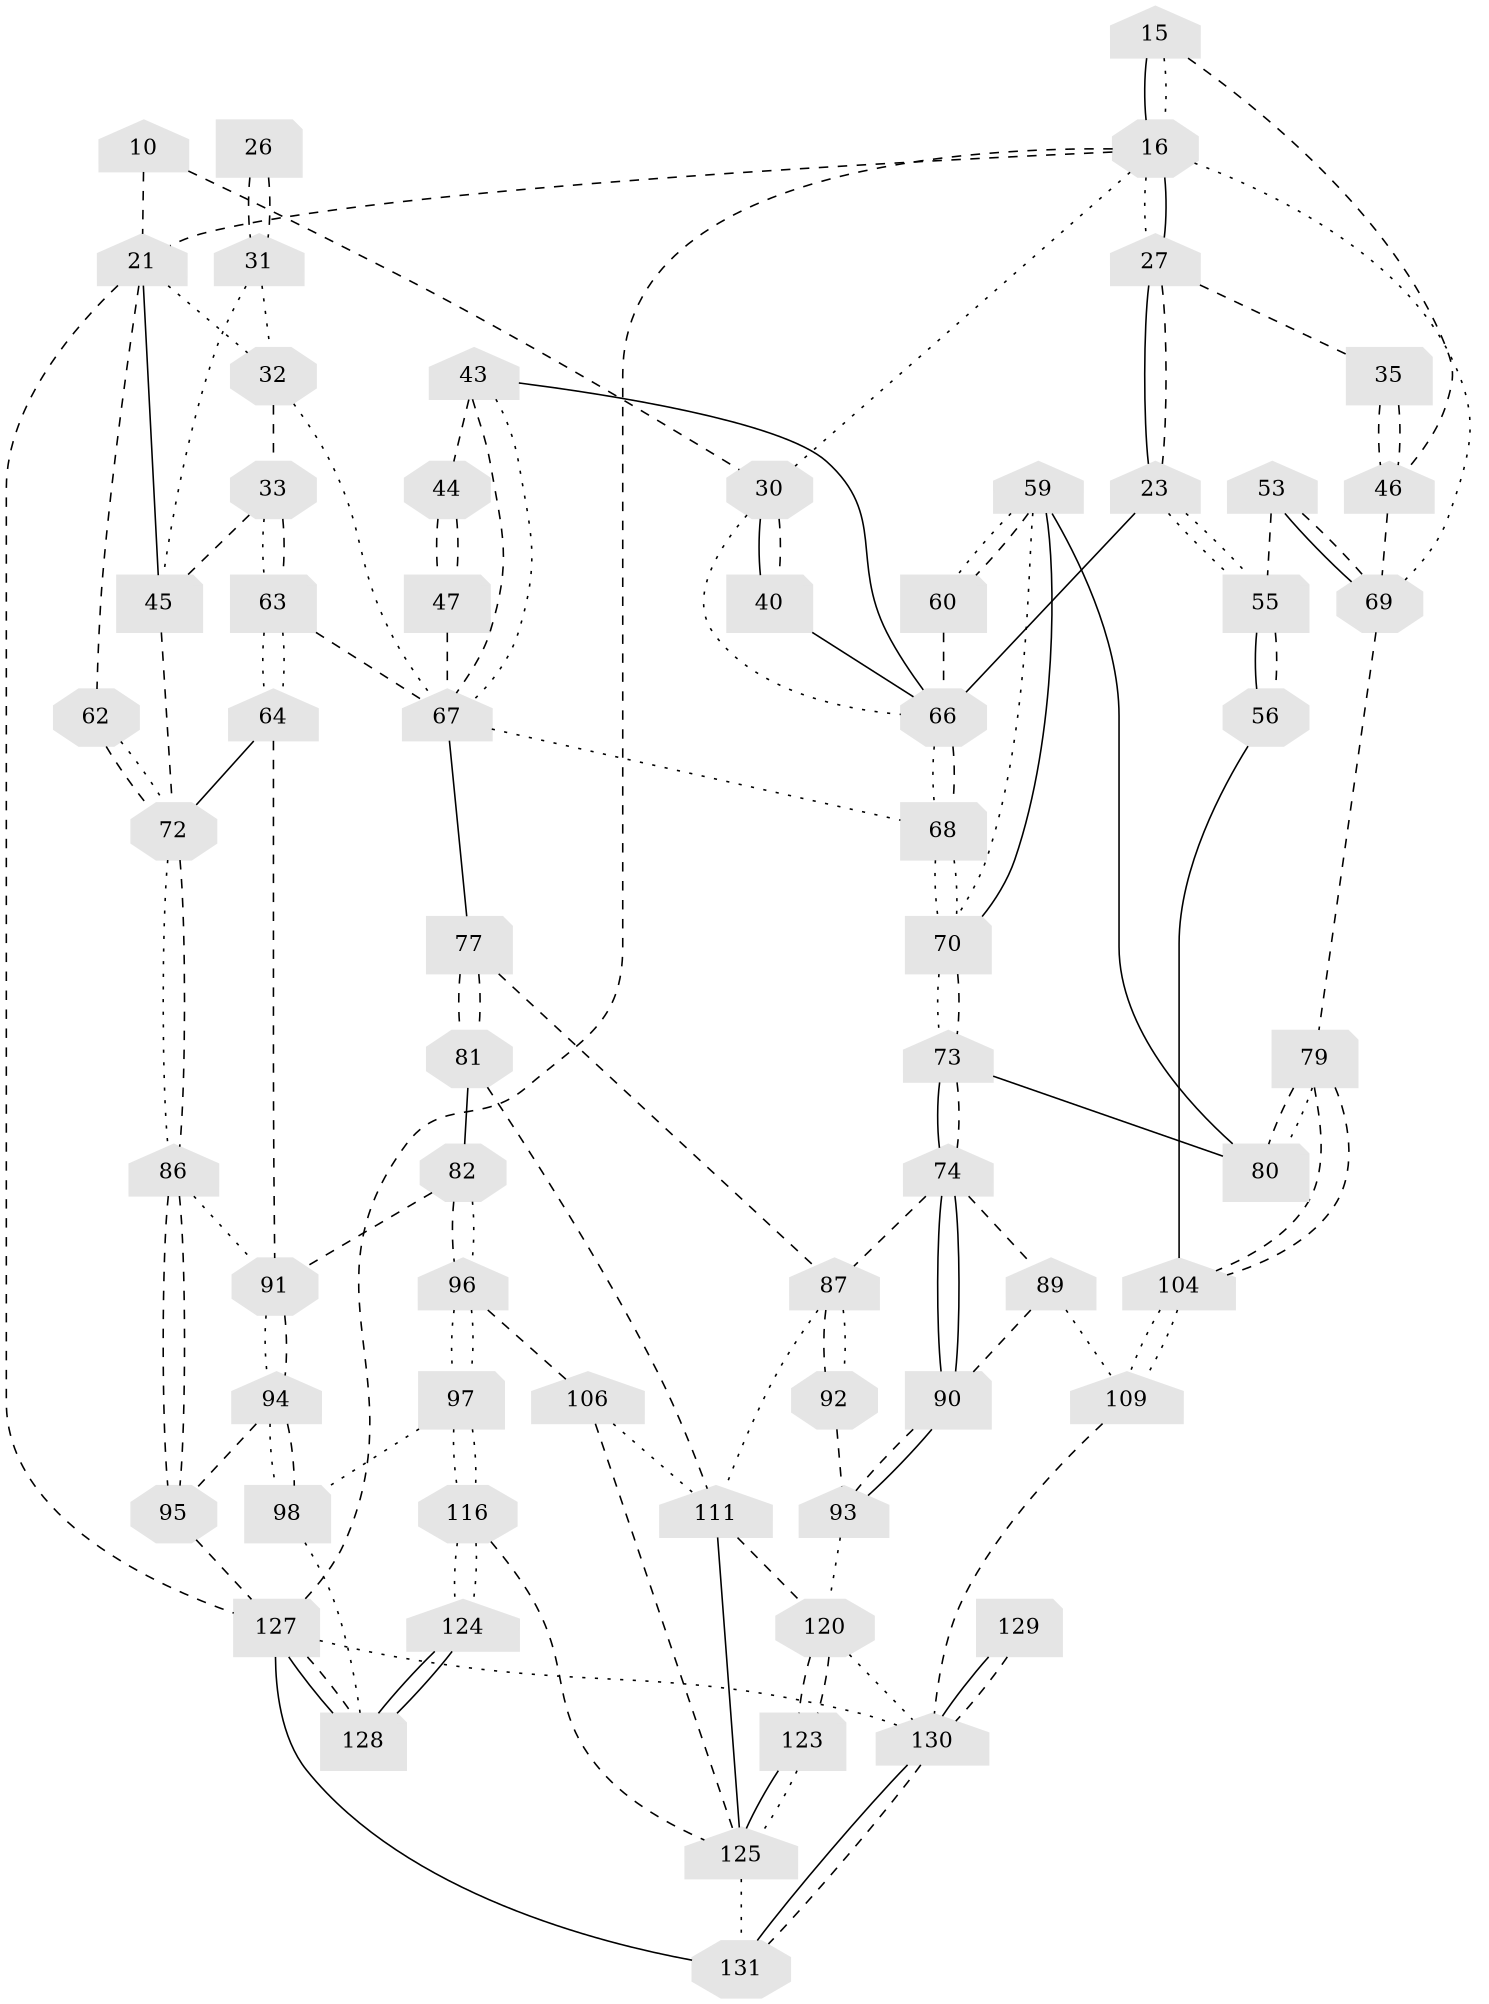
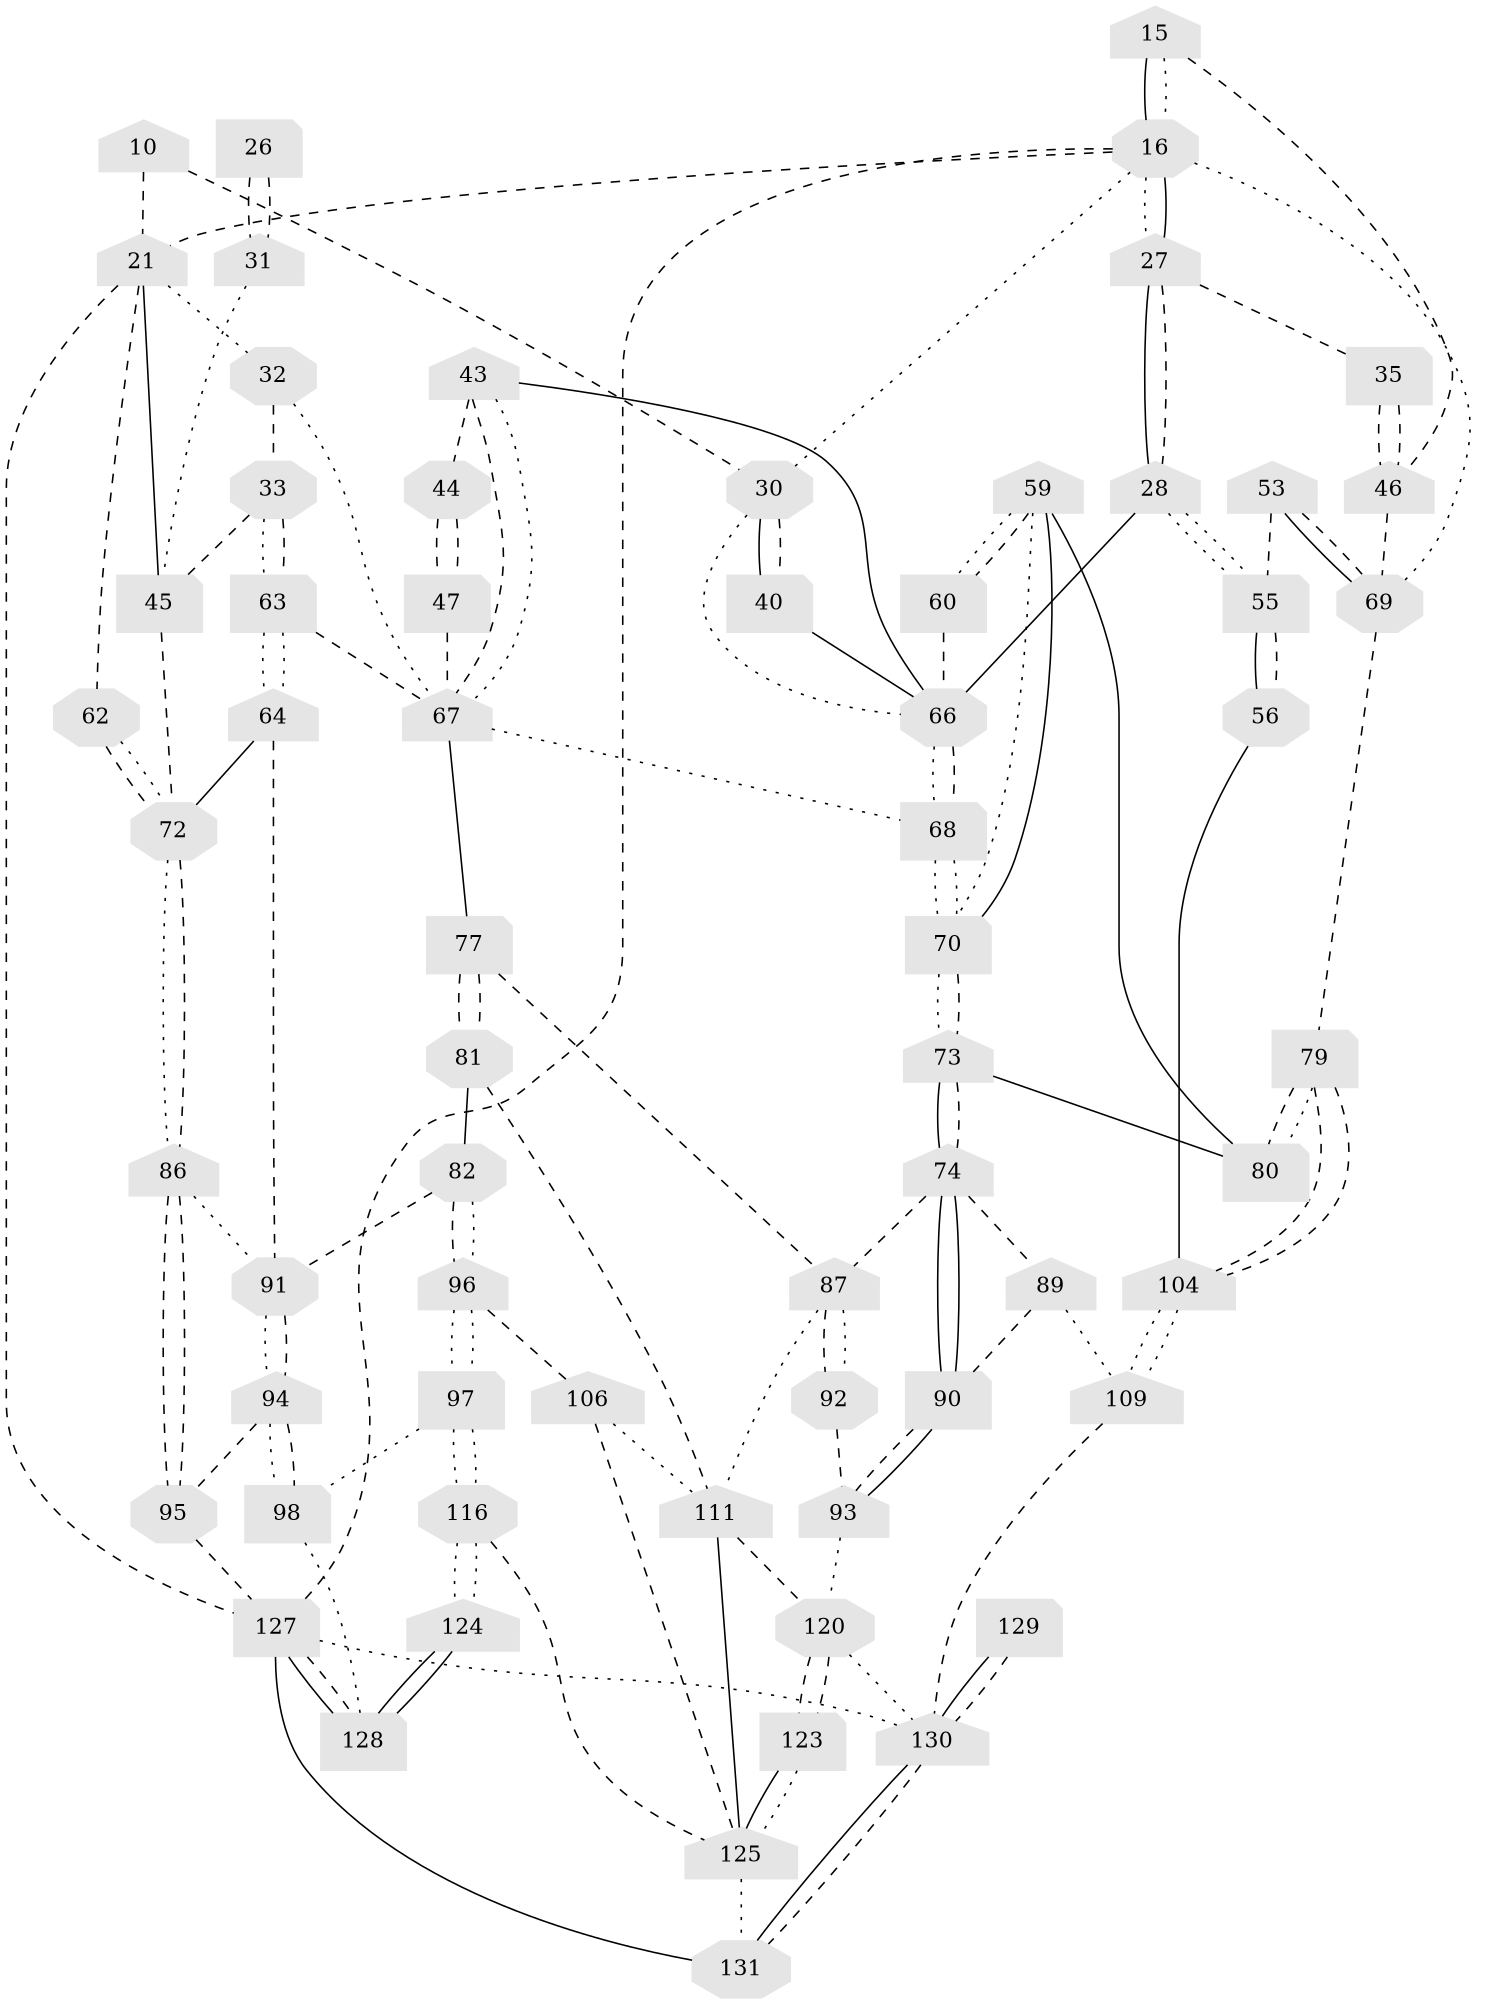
(266, 317) -> none
(1155, 490) -> (1155, 490)
